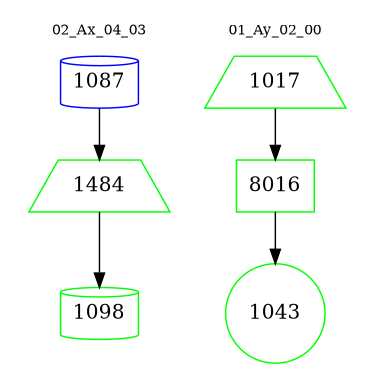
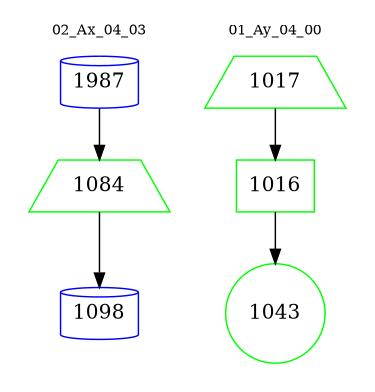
(275, 31) -> (275, 31)
(99, 82) -> (99, 82)
(99, 186) -> (99, 186)
(275, 186) -> (275, 186)
(99, 313) -> (99, 313)
